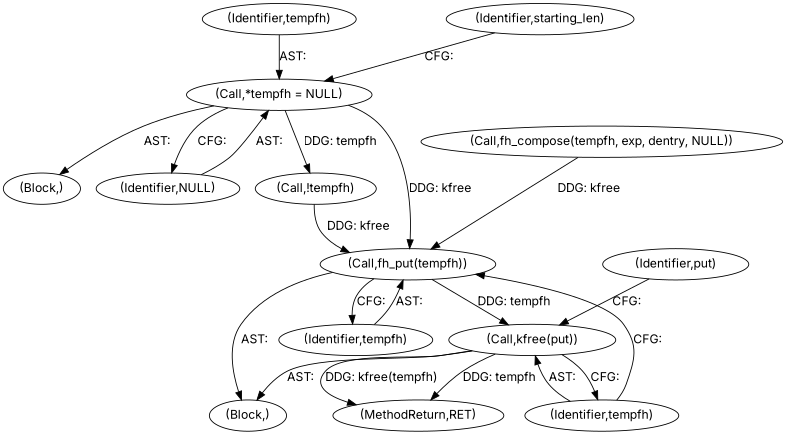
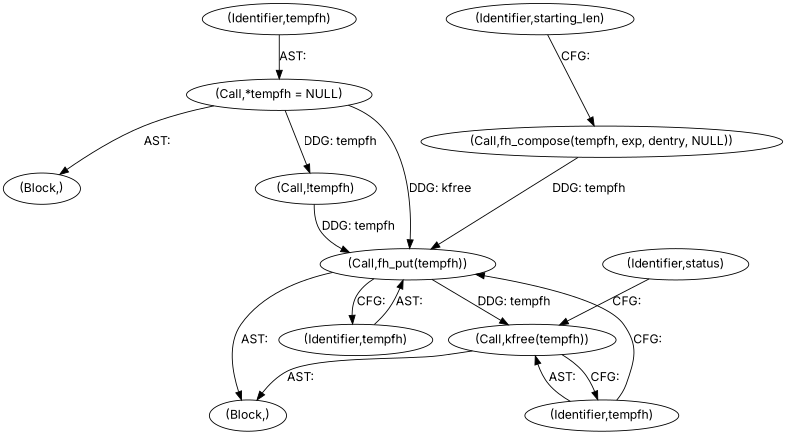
(414, 56) -> (569, 76)
(168, 189) -> none
(589, 189) -> (589, 189)
(359, 226) -> (359, 226)
(676, 264) -> (676, 264)
(532, 340) -> (532, 340)
(418, 416) -> none
